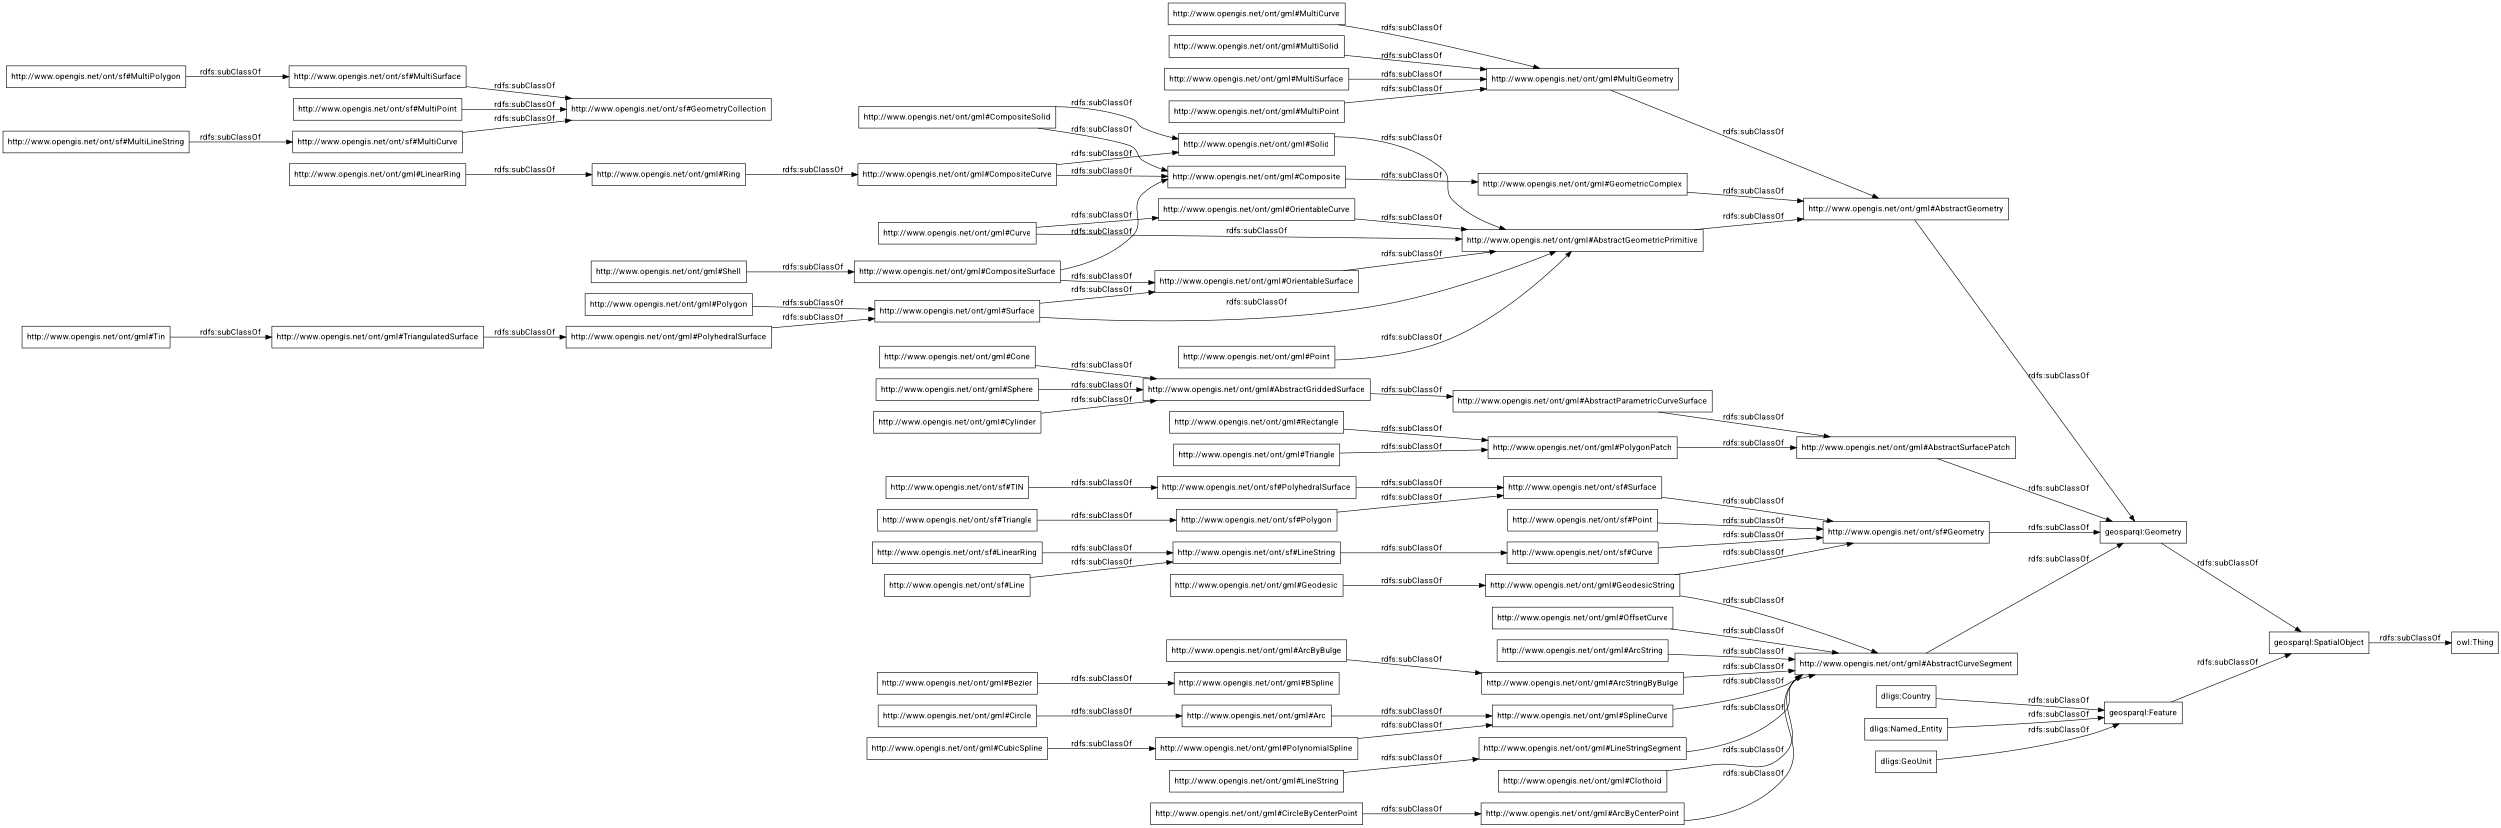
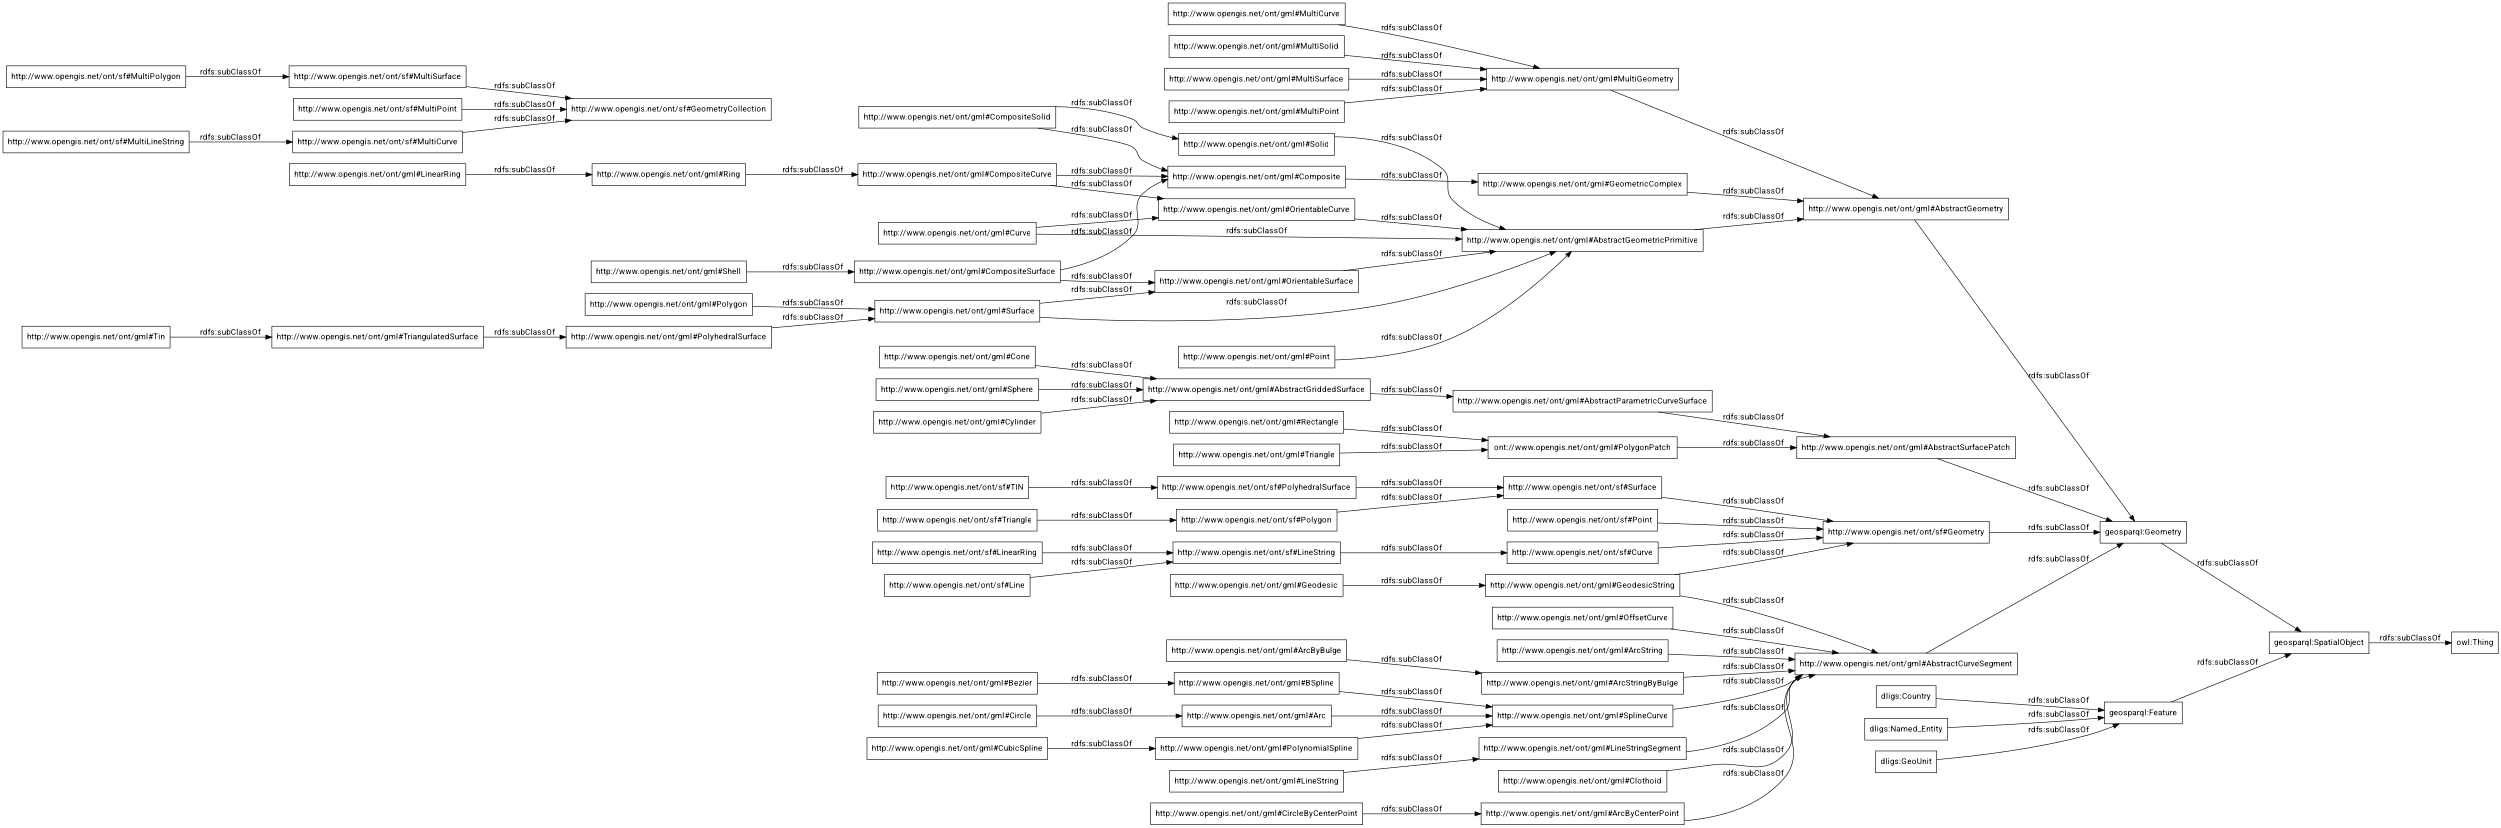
(1115, 159) -> (1104, 192)
(1583, 448) -> (1583, 448)
none -> (1413, 699)
